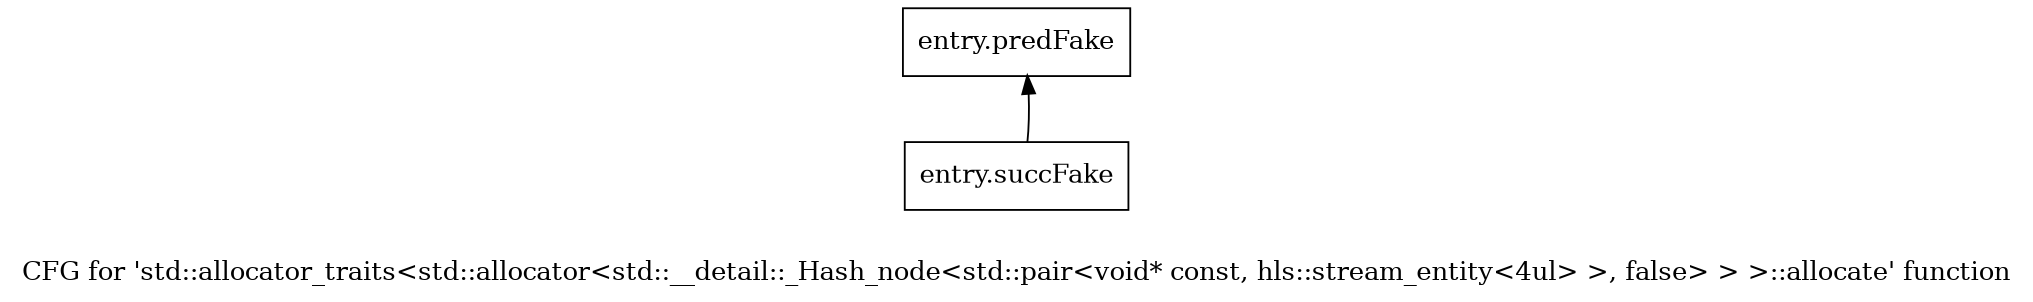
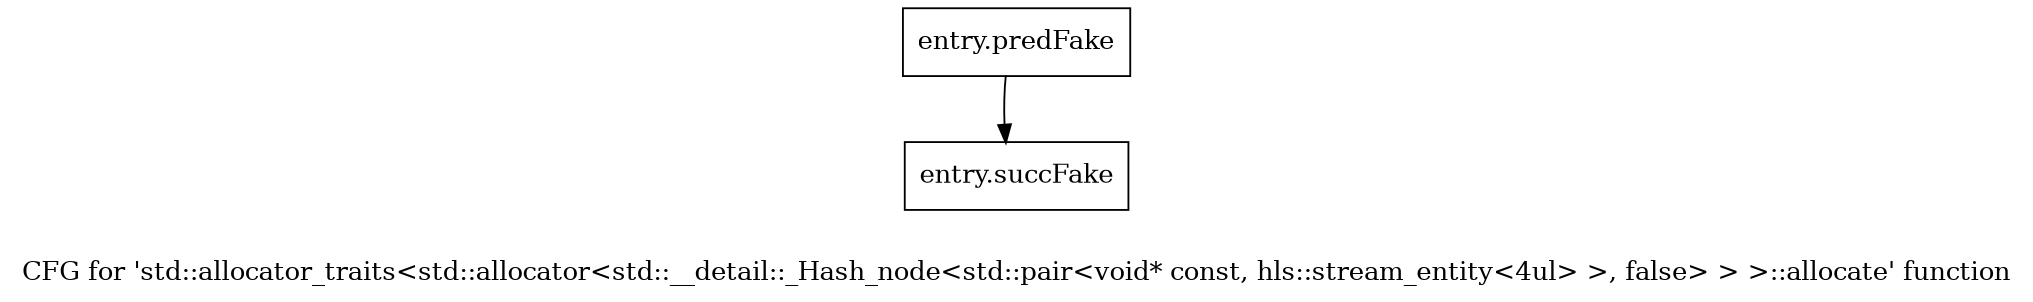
(1029, 118) -> (1004, 100)
